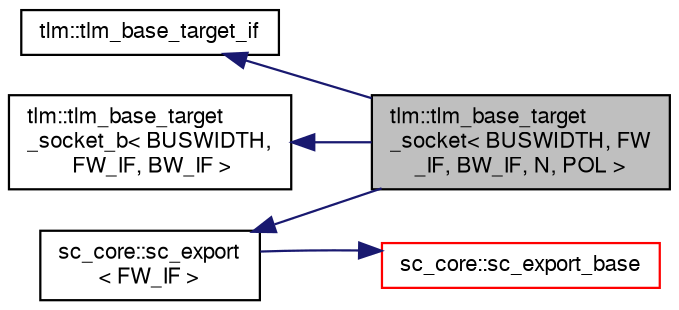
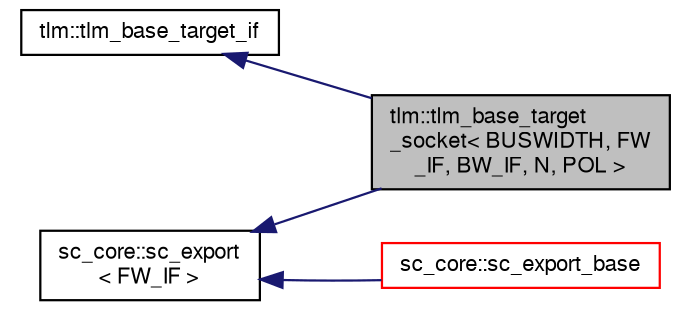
(150, 142) -> none
(309, 250) -> (332, 281)
